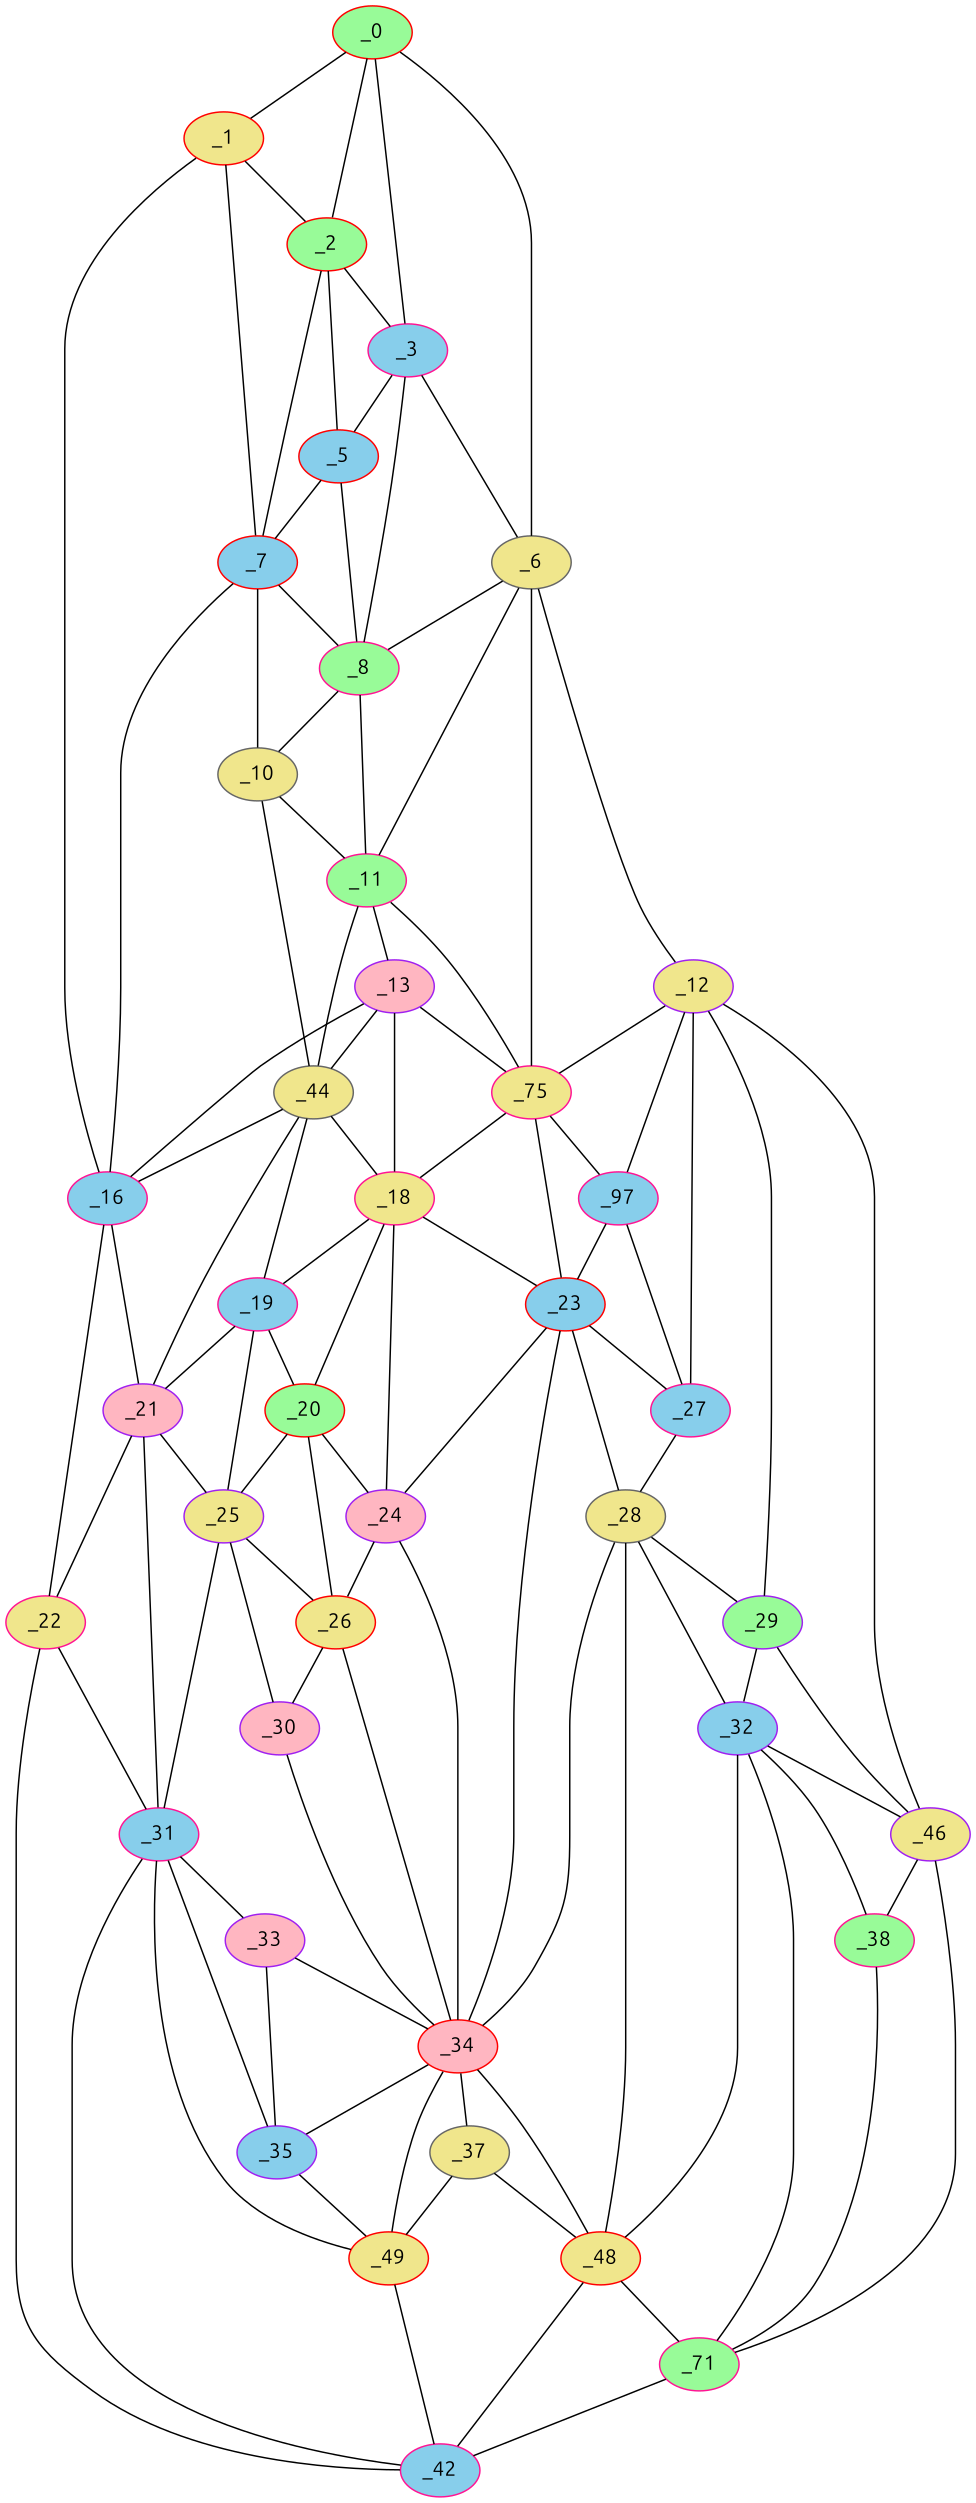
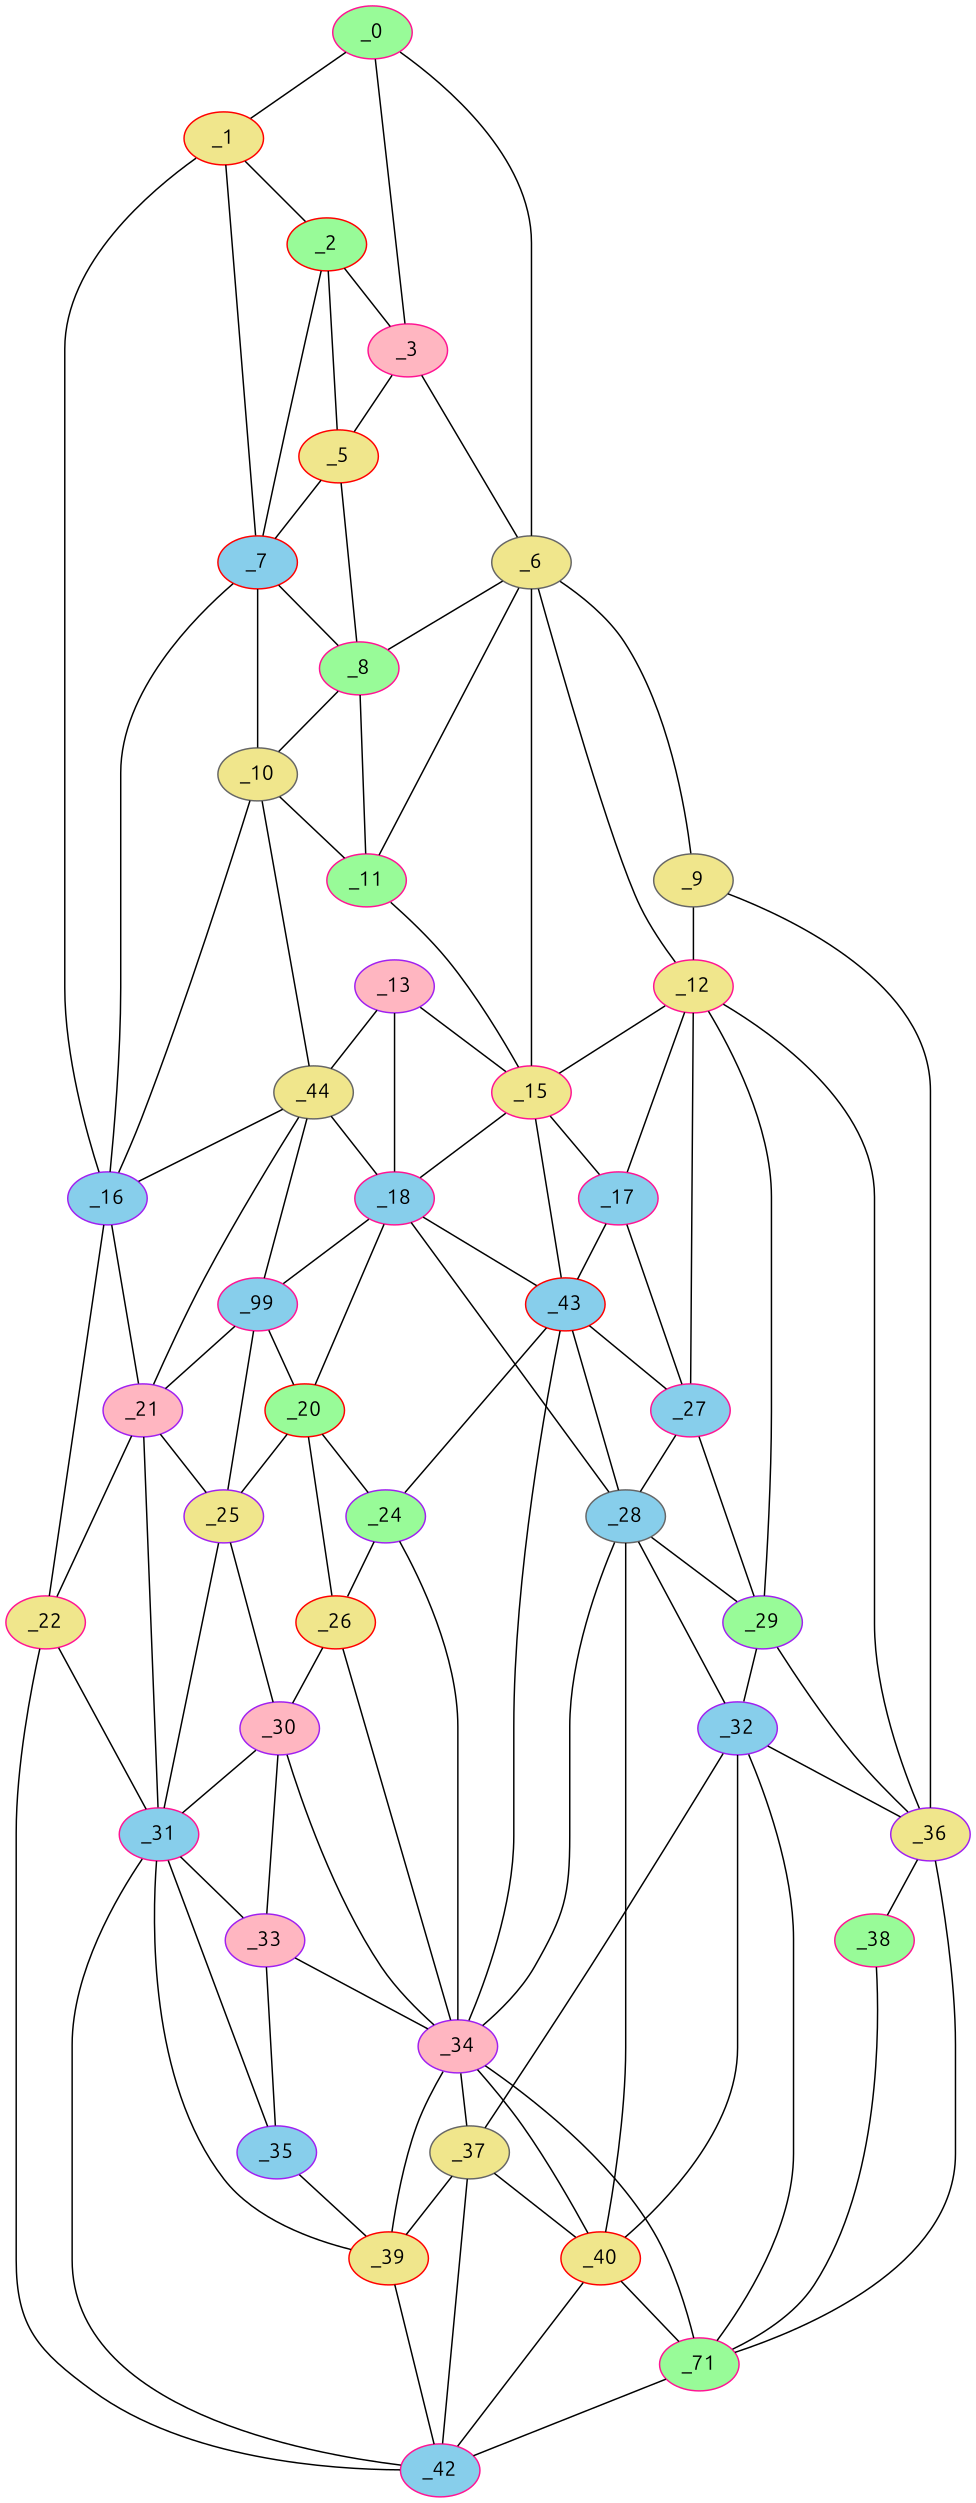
(372, 32) -> (372, 32)
(350, 138) -> none
(408, 350) -> (408, 350)
(339, 456) -> (339, 456)
(387, 510) -> none
none -> (693, 880)
(381, 933) -> none
(335, 985) -> none
(693, 986) -> (693, 986)
(241, 1082) -> (189, 988)
(531, 1092) -> (531, 1092)
(107, 1198) -> (107, 1198)
(395, 1198) -> (395, 1198)
(618, 1198) -> (618, 1198)
(258, 1304) -> (258, 1304)
(565, 1304) -> (565, 1304)
(390, 1357) -> (505, 1351)
(386, 1516) -> (386, 1516)
(626, 1516) -> (626, 1516)
none -> (727, 1516)
(280, 1569) -> none
none -> (219, 1782)
(825, 1825) -> (606, 1942)
none -> (272, 1834)
(930, 1834) -> (930, 1834)
(458, 2046) -> (458, 2046)
(367, 2099) -> (623, 2188)
(389, 2258) -> (389, 2258)
(601, 2258) -> (601, 2258)
none -> (455, 2311)
